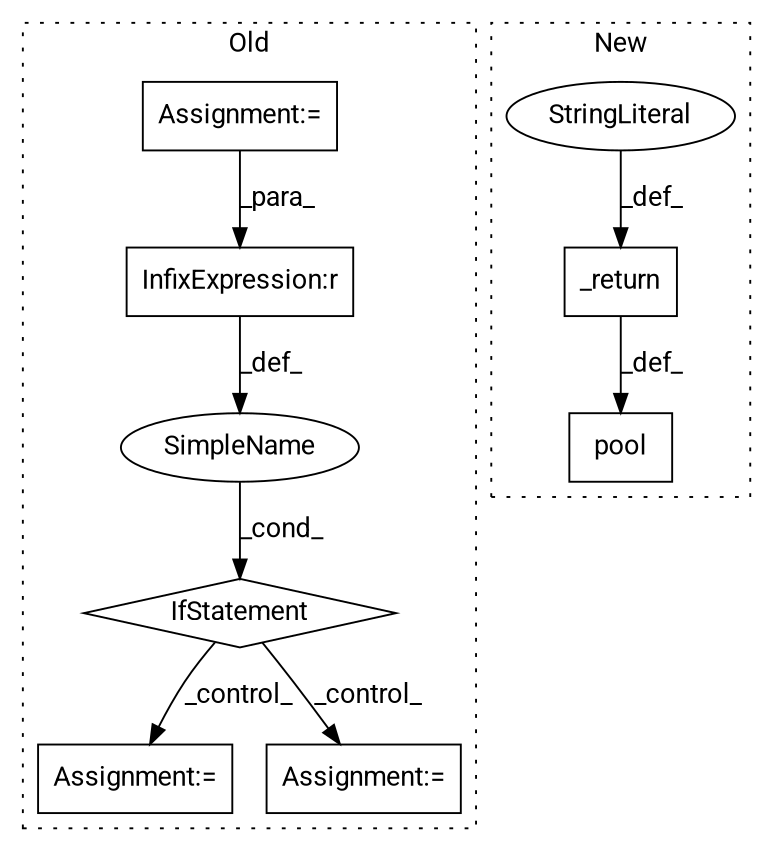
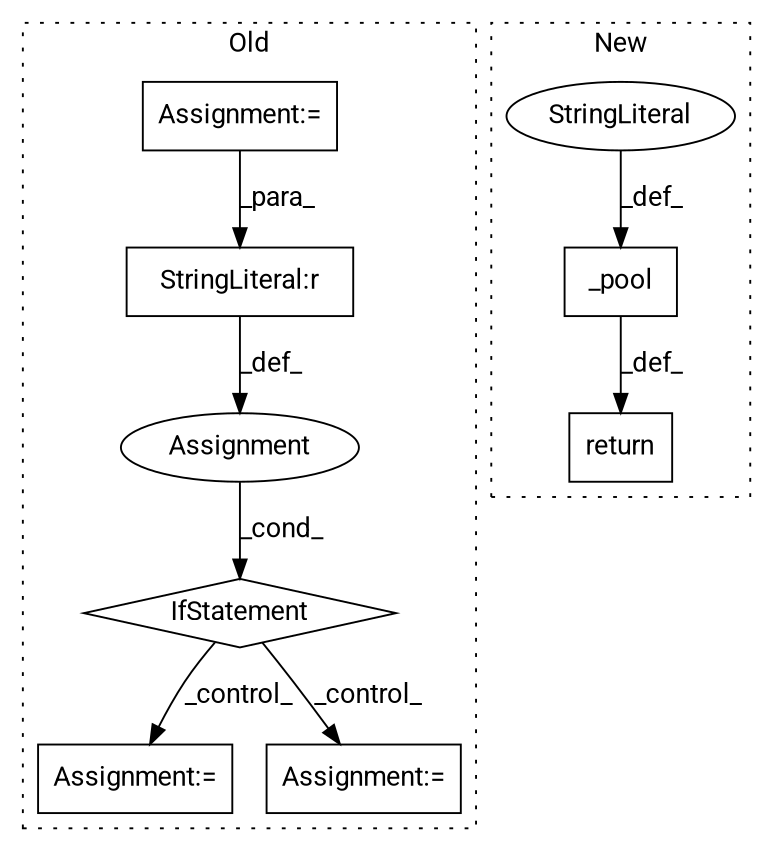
(240, 282) -> (240, 282)
(621, 282) -> (621, 282)
(240, 447) -> (240, 447)
(621, 447) -> (621, 447)
